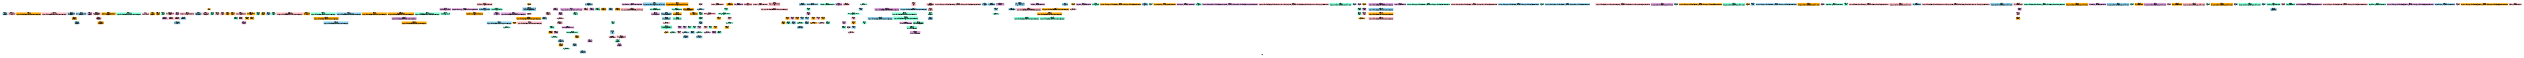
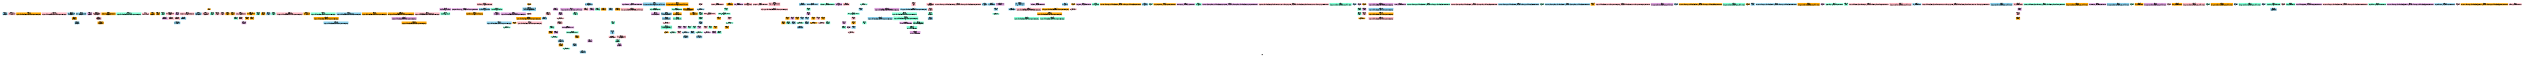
none -> (1593, 4)
(427, 14) -> (427, 14)
